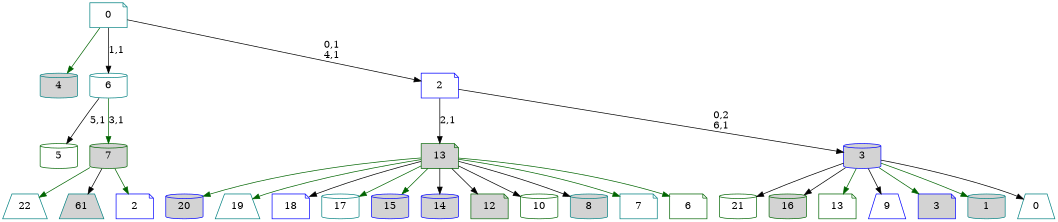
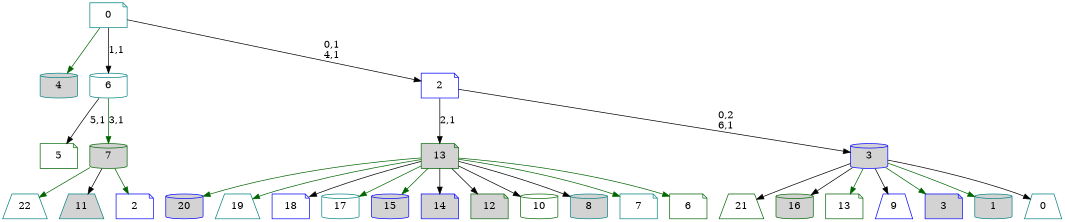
(59, 156) -> (59, 156)
(82, 206) -> (82, 206)
(440, 206) -> (440, 206)
(738, 206) -> (741, 206)
